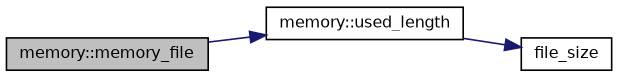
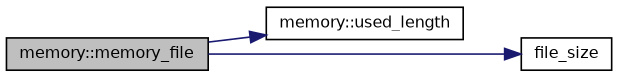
(484, 42) -> (356, 54)
